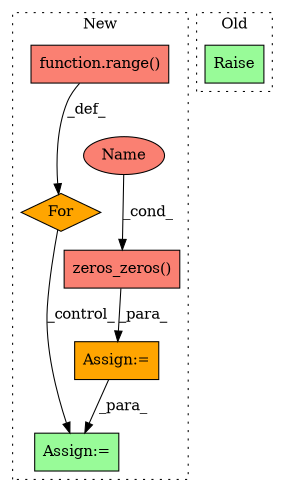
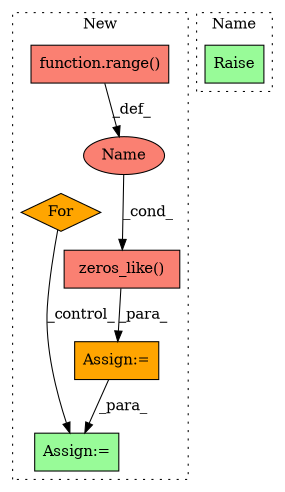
(234, 25) -> (234, 25)
(59, 131) -> (111, 105)
(122, 269) -> (122, 269)
